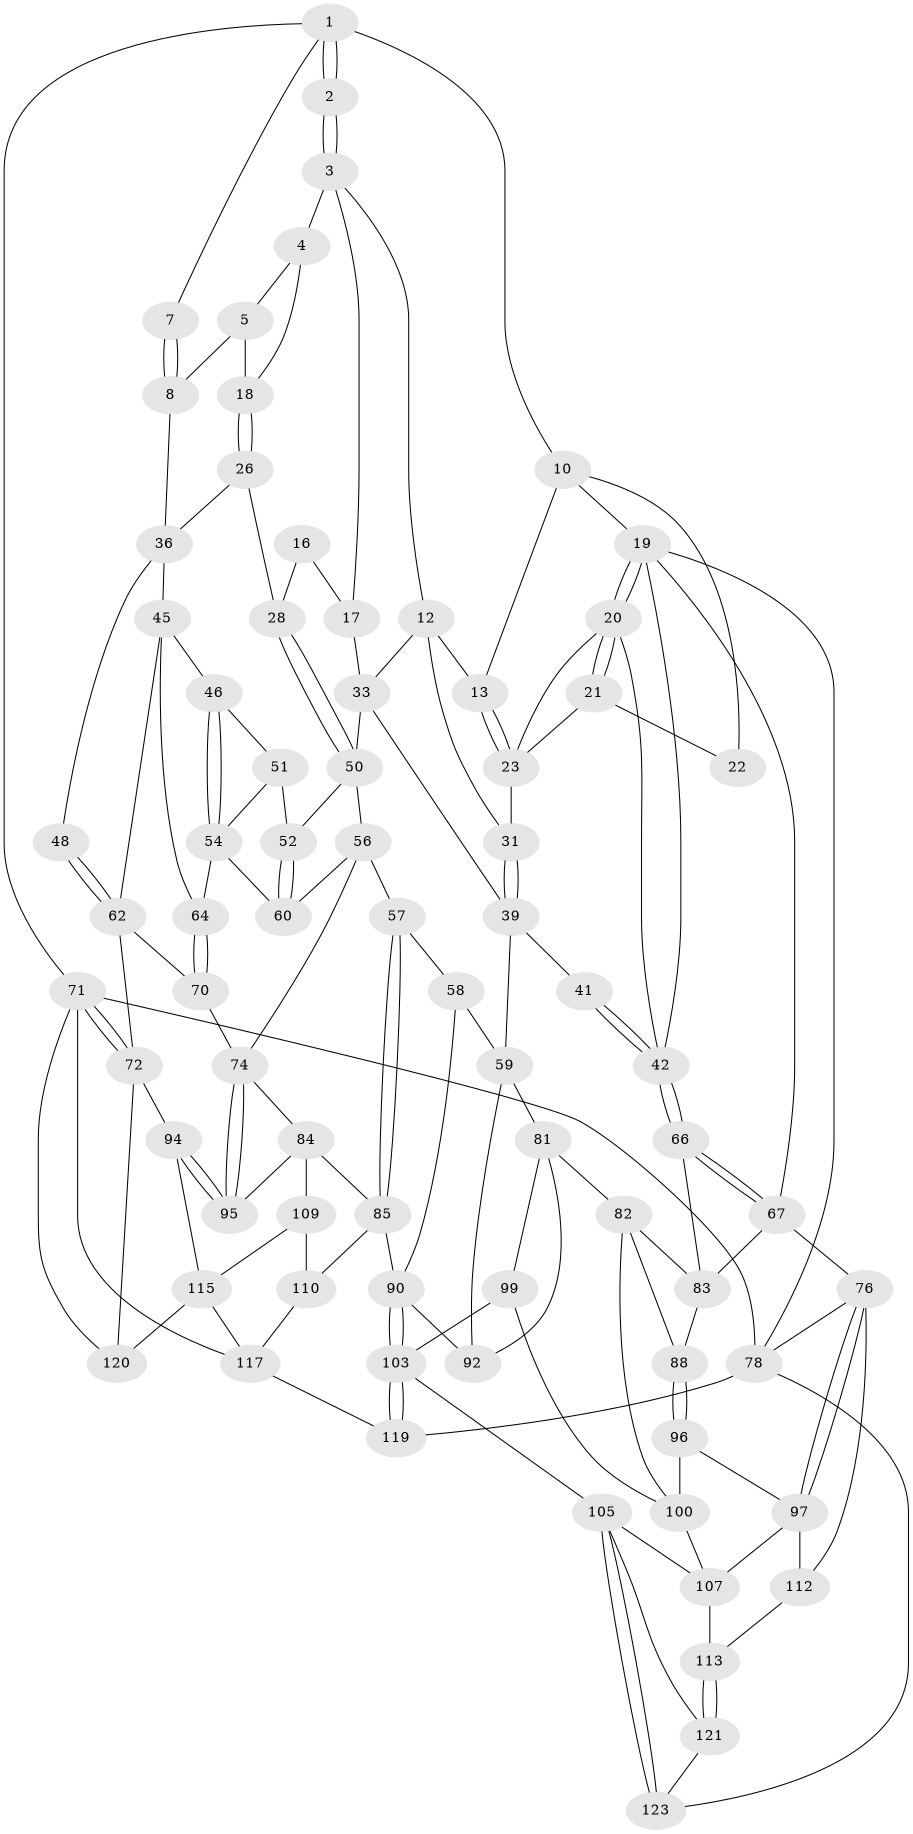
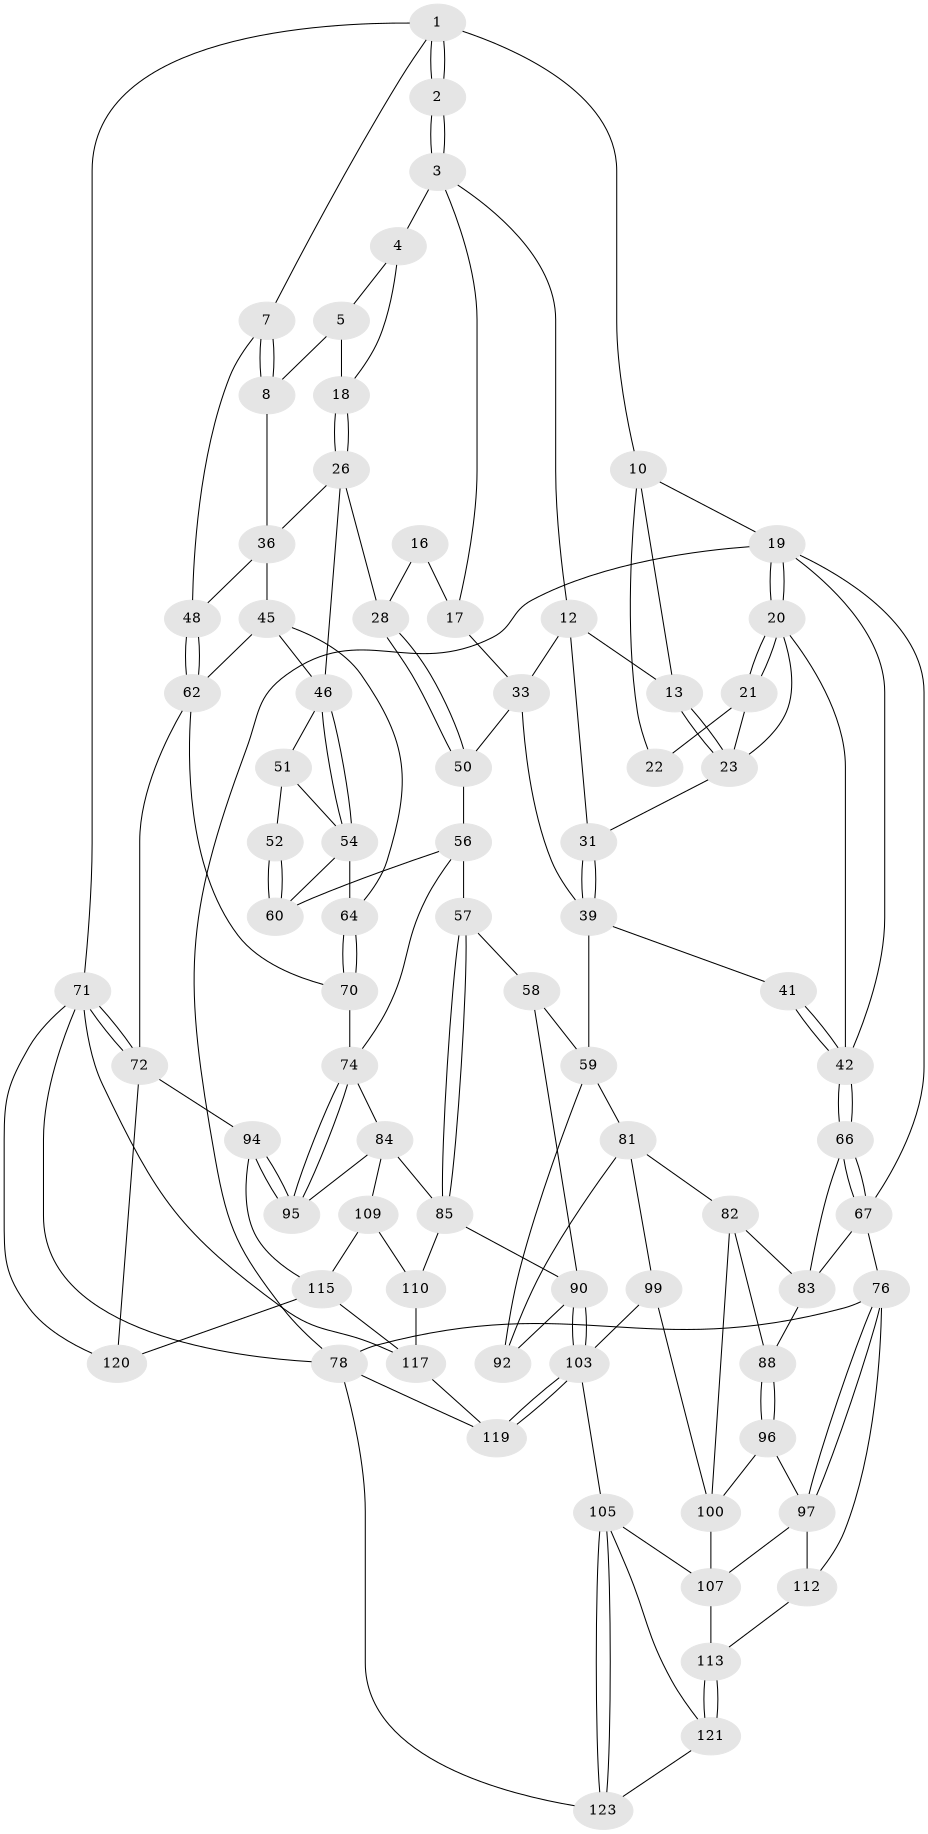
none -> (206, 464)
none -> (333, 582)
(322, 805) -> none
